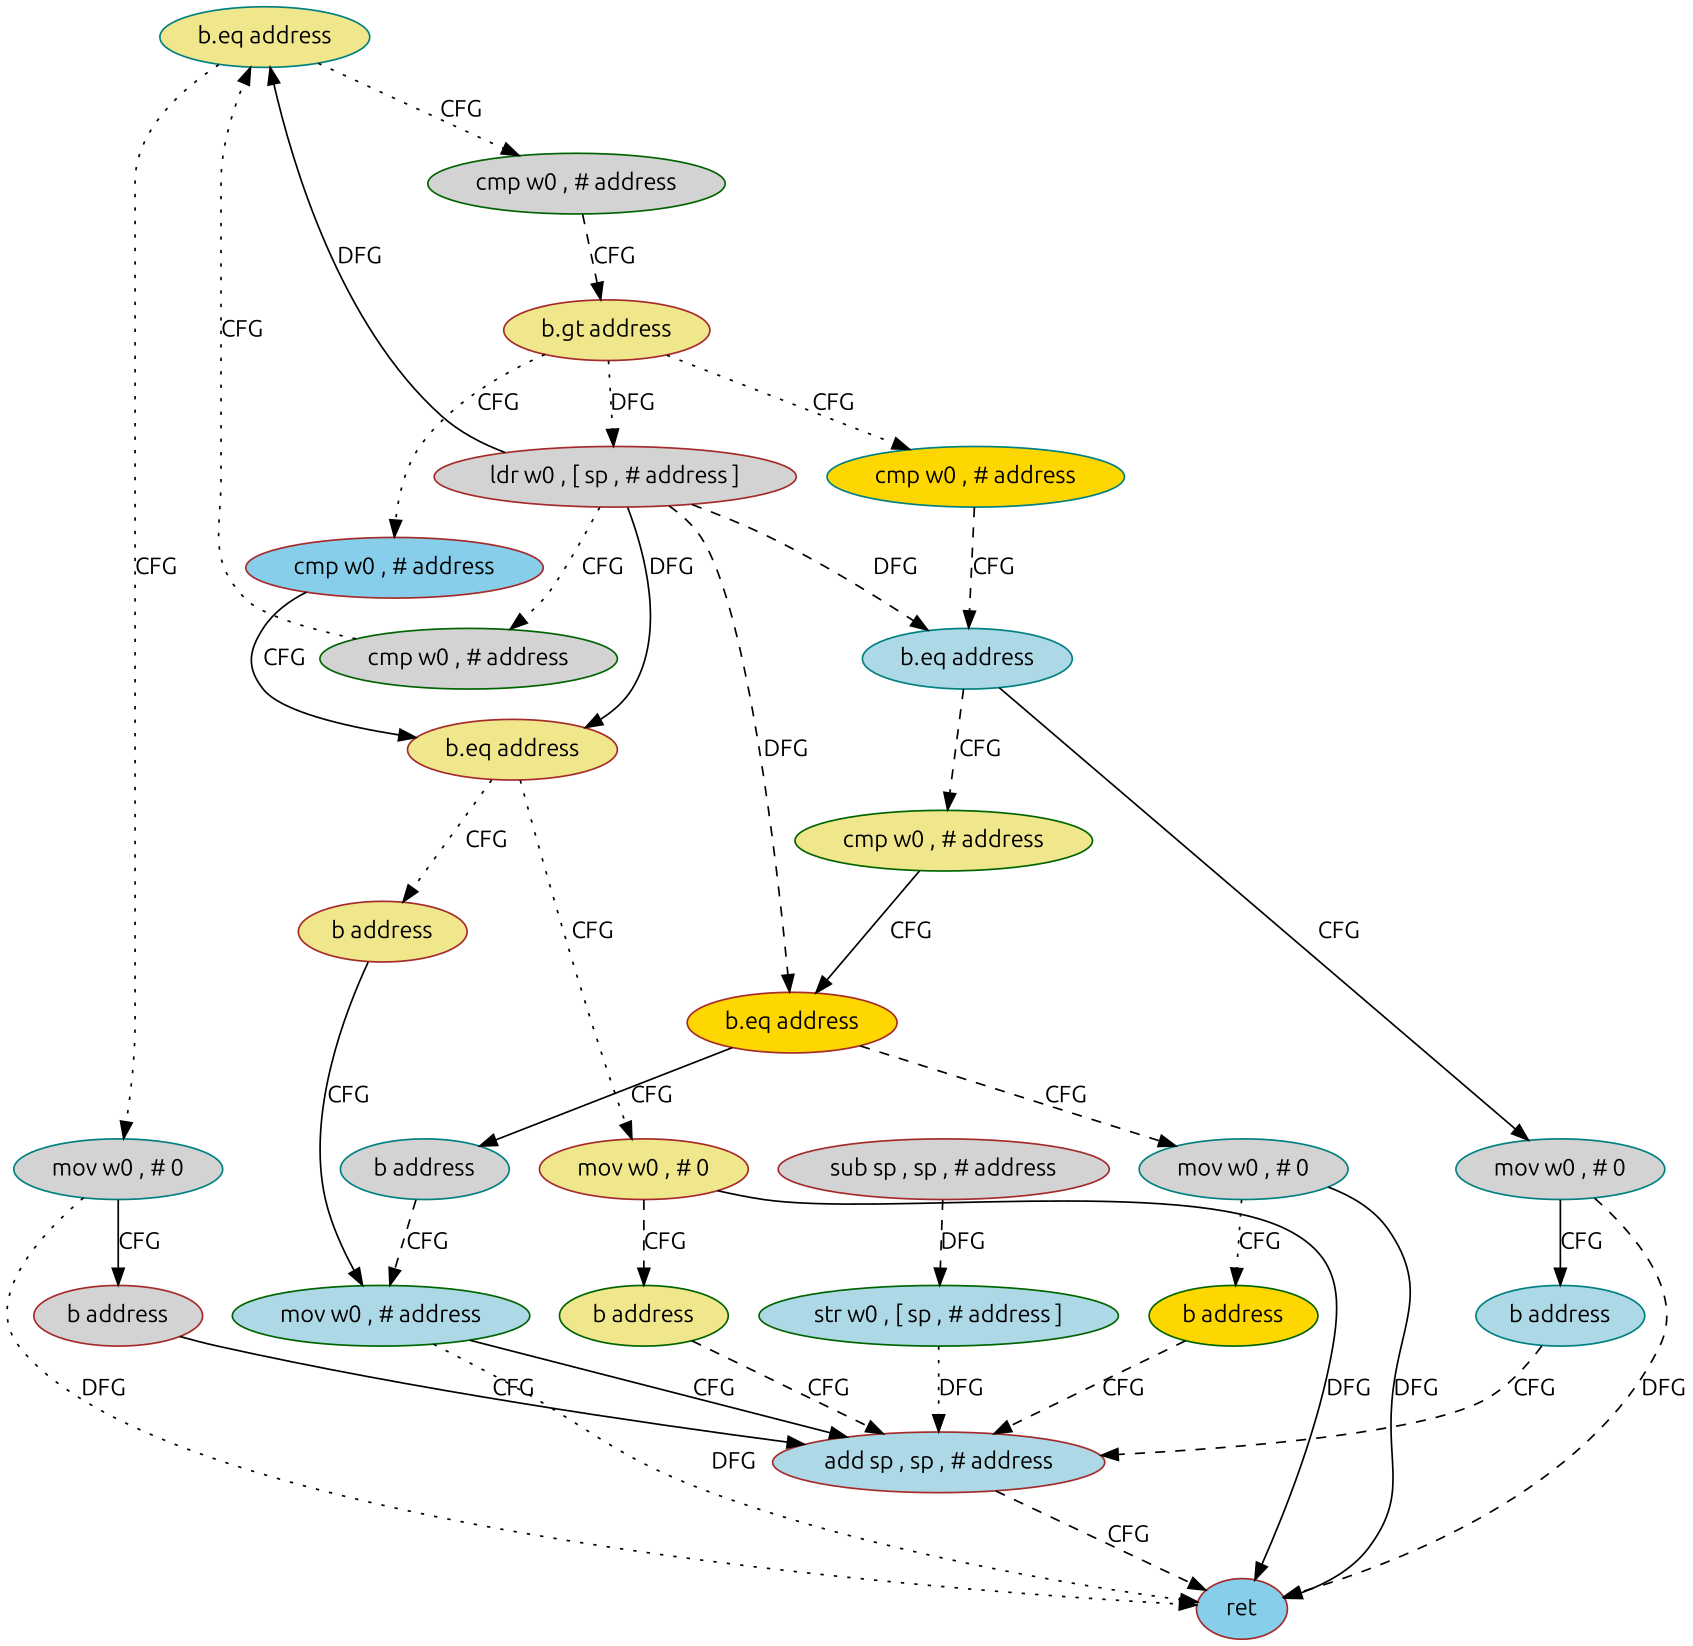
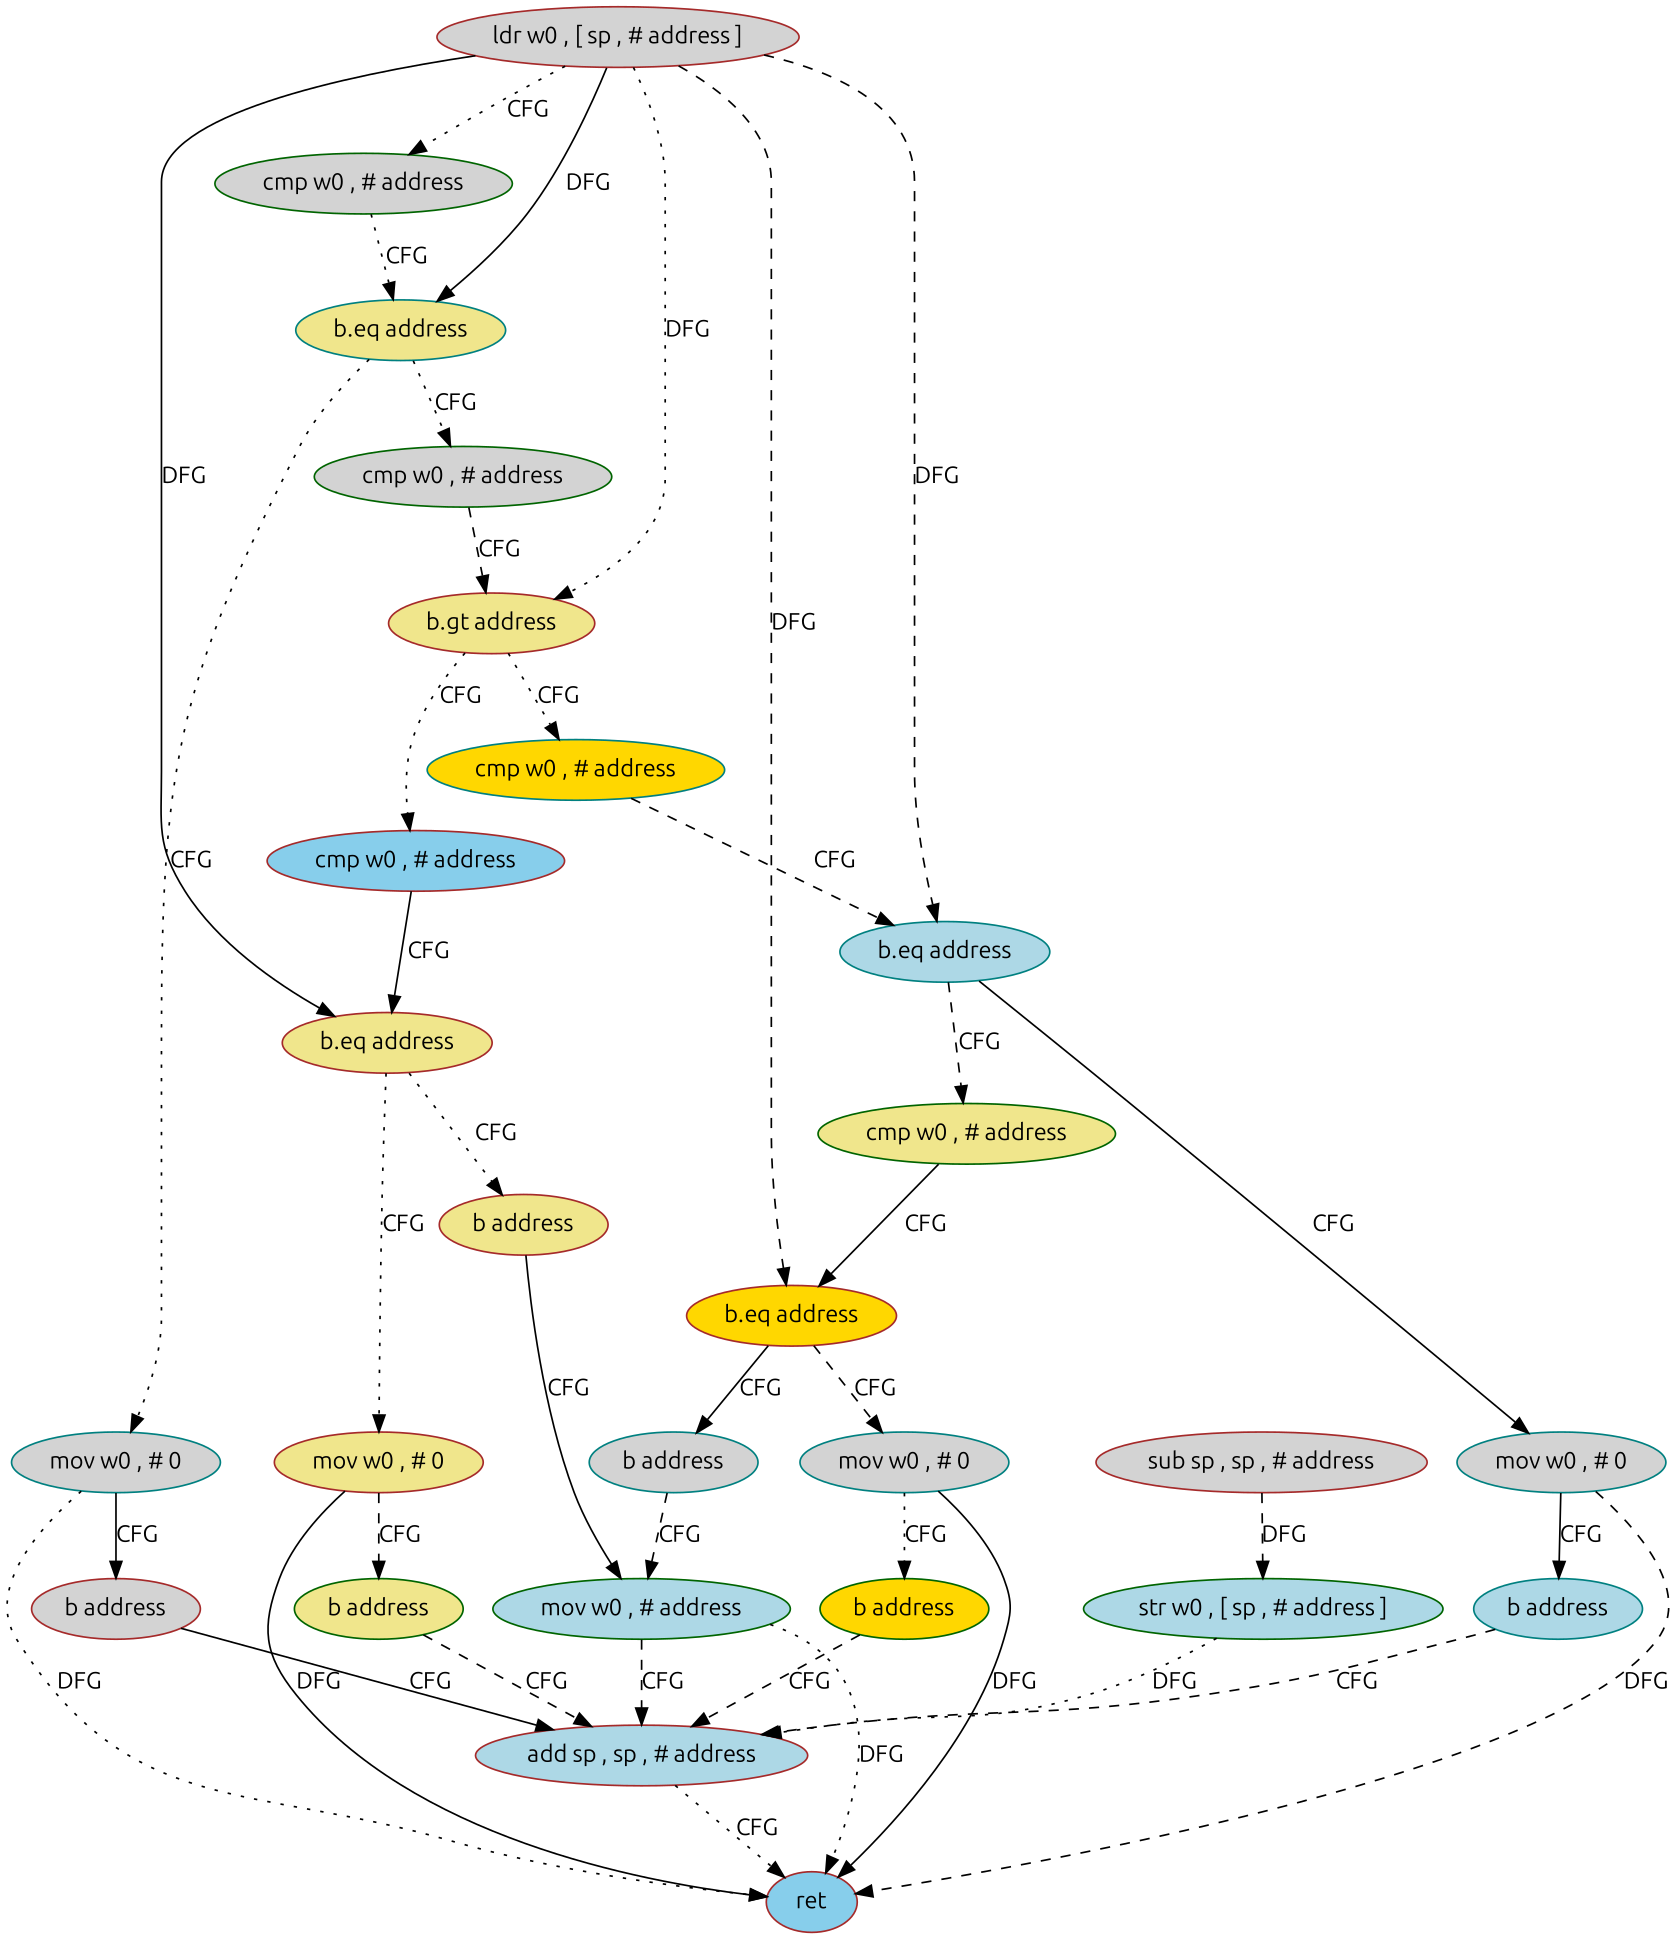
(611, 395) -> (665, 348)
(650, 1387) -> (642, 1674)
(1093, 1537) -> (723, 1826)
